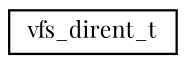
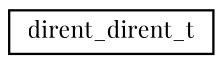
(93, 32) -> (111, 32)
